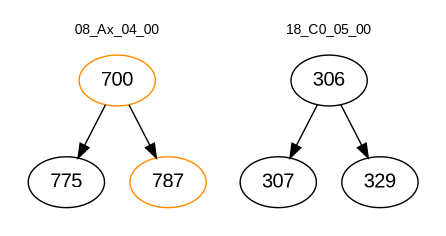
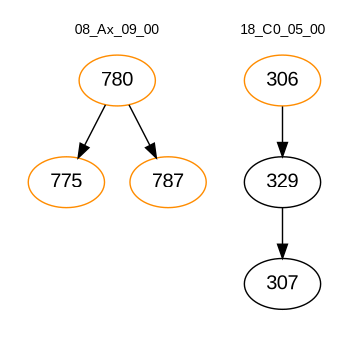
(117, 30) -> (117, 30)
(117, 81) -> (117, 81)
(329, 81) -> (282, 81)
(307, 125) -> (282, 226)
(66, 182) -> (66, 182)
